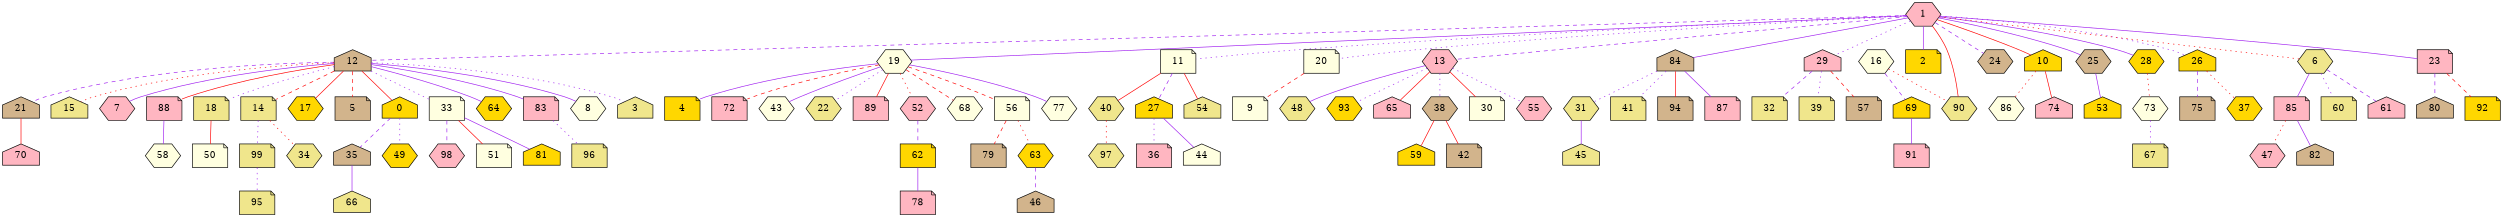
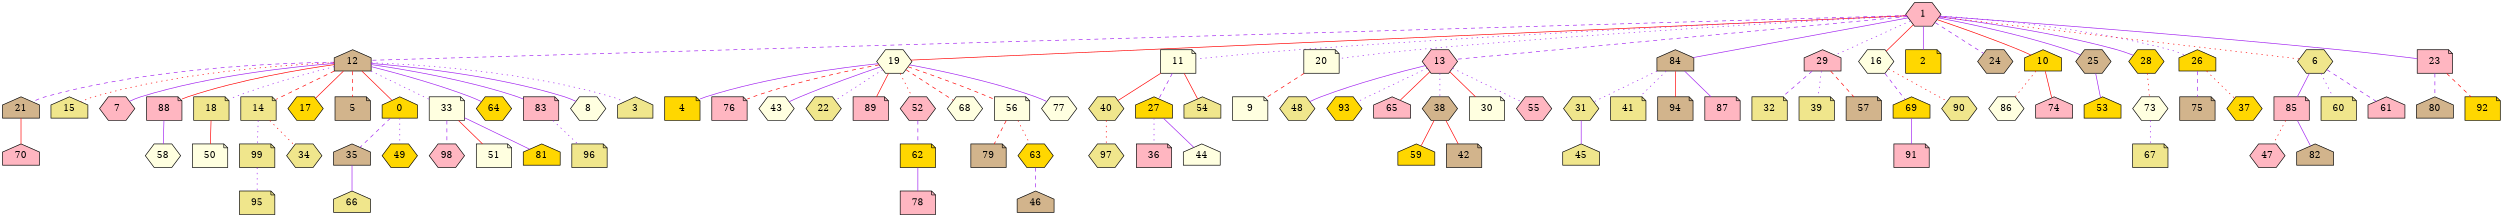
(1409, 38) -> (1409, 38)
(1950, 59) -> (1900, 38)
(729, 109) -> (729, 109)
